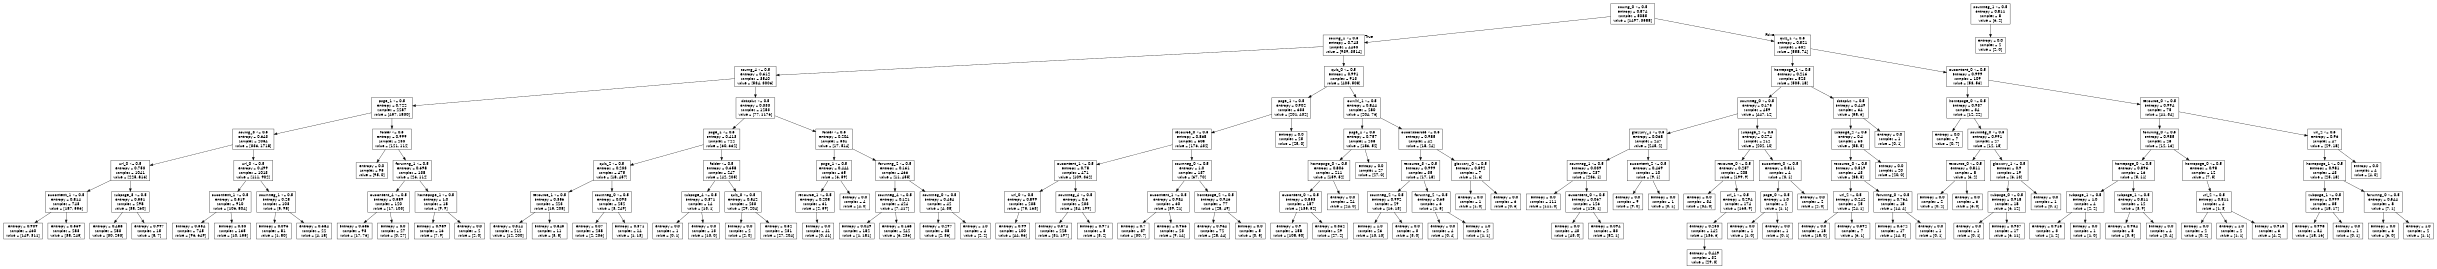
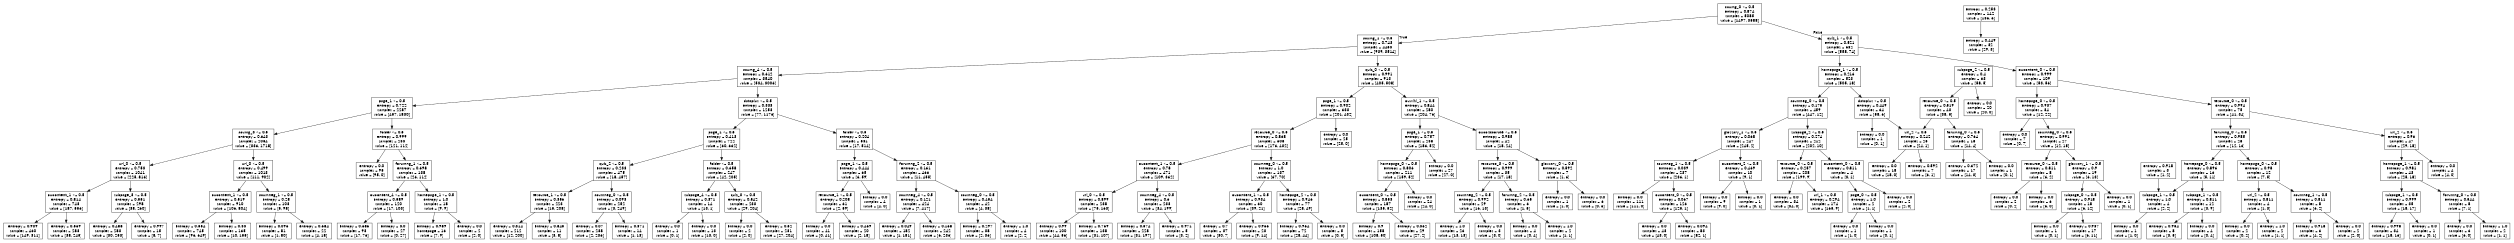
(1851, 122) -> (1893, 123)
none -> (2283, 185)
(2242, 216) -> (2311, 216)
(1721, 217) -> none
(2066, 217) -> (2159, 184)
(432, 231) -> (432, 231)
none -> (857, 231)
none -> (1094, 231)
